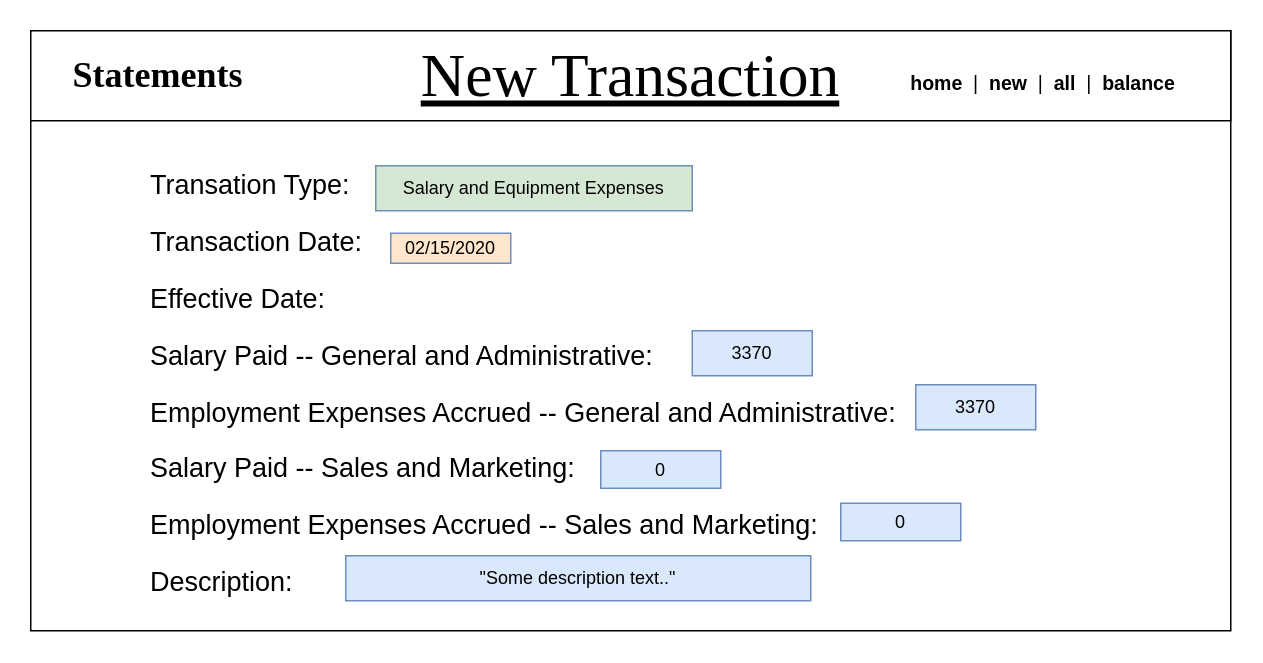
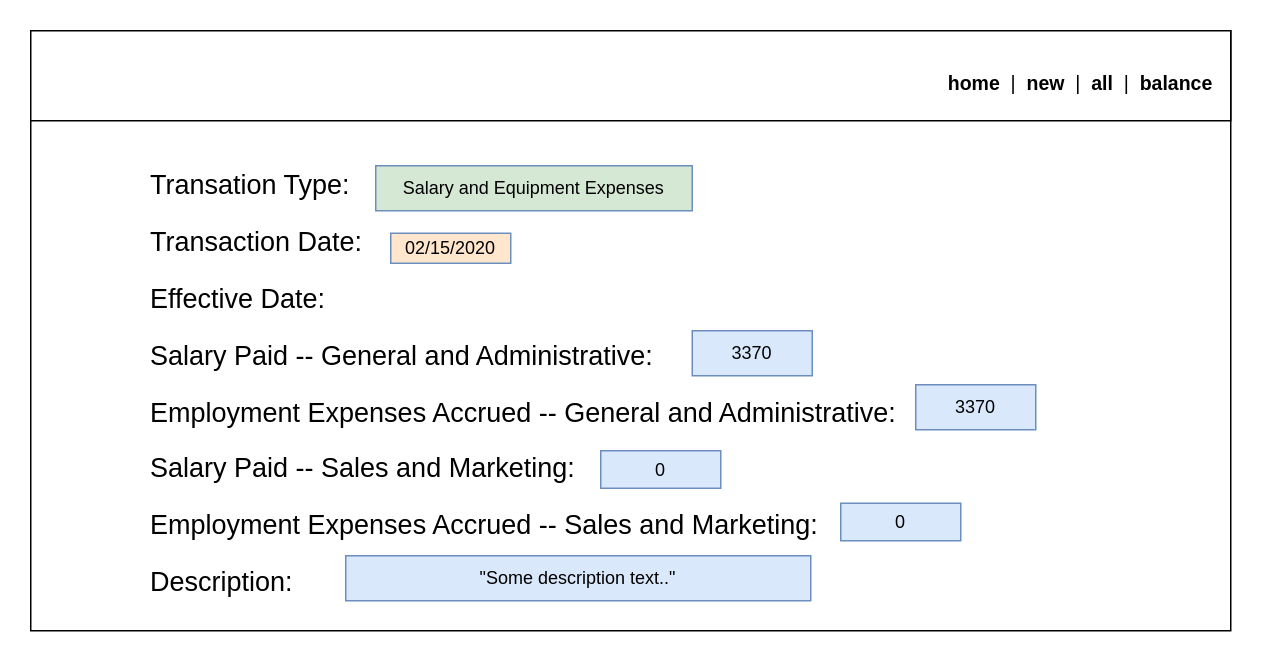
(158, 76) -> none
(631, 76) -> none
(1043, 83) -> (1081, 83)
